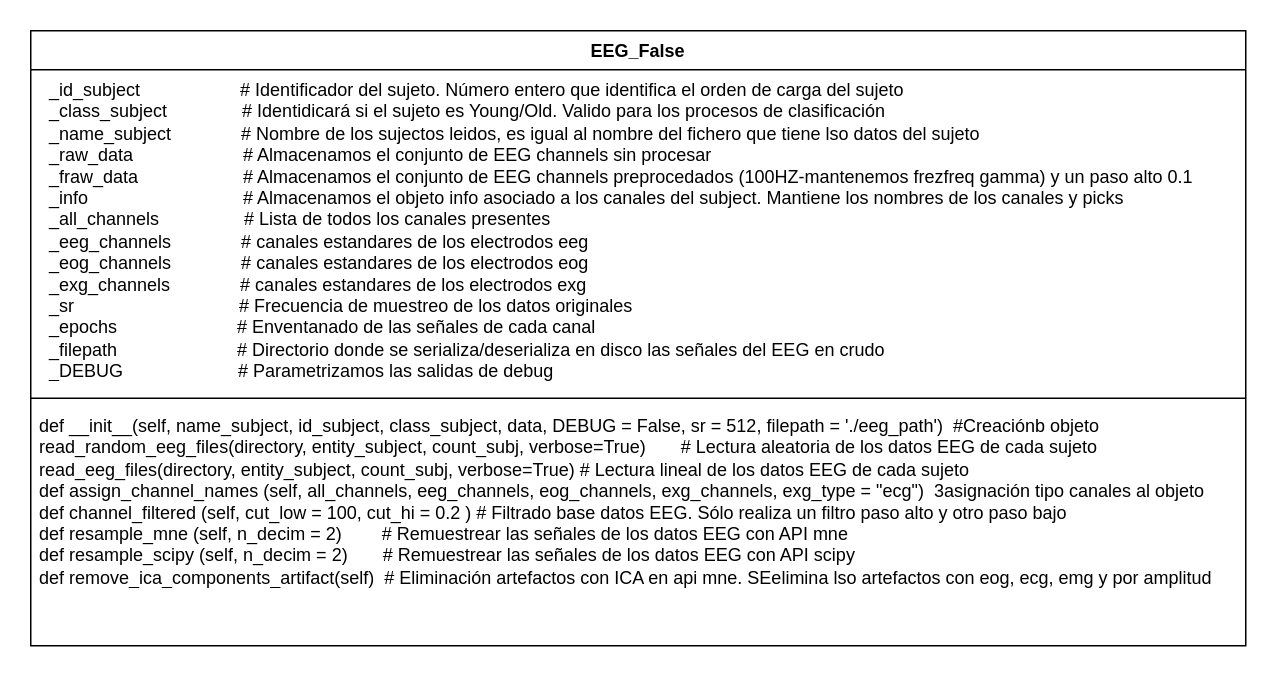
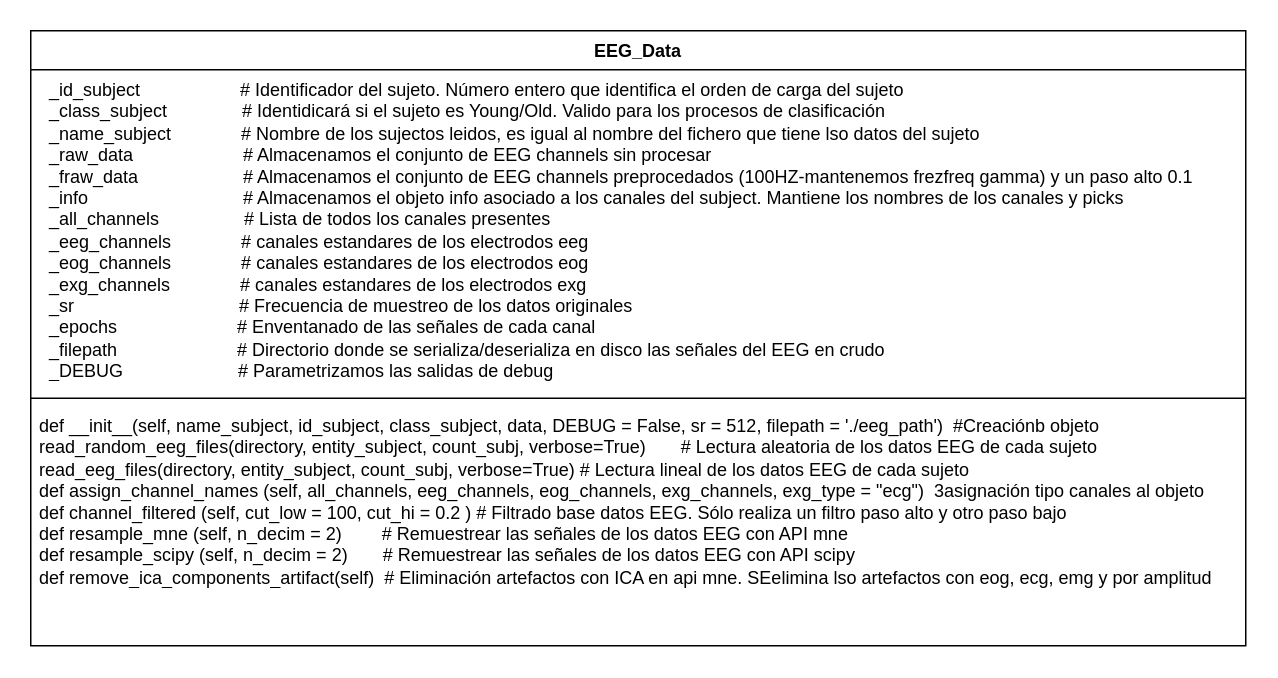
(638, 52) -> (638, 52)
